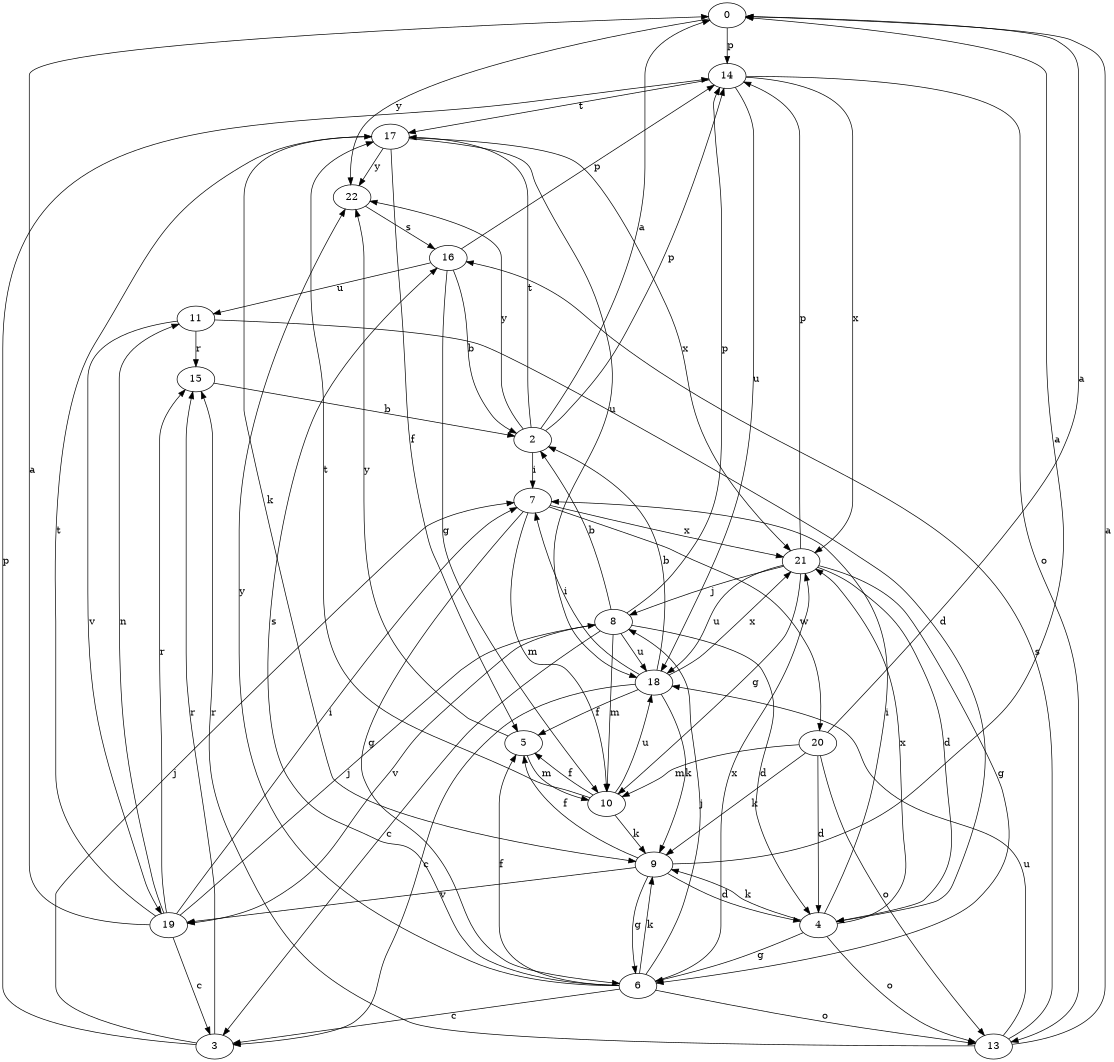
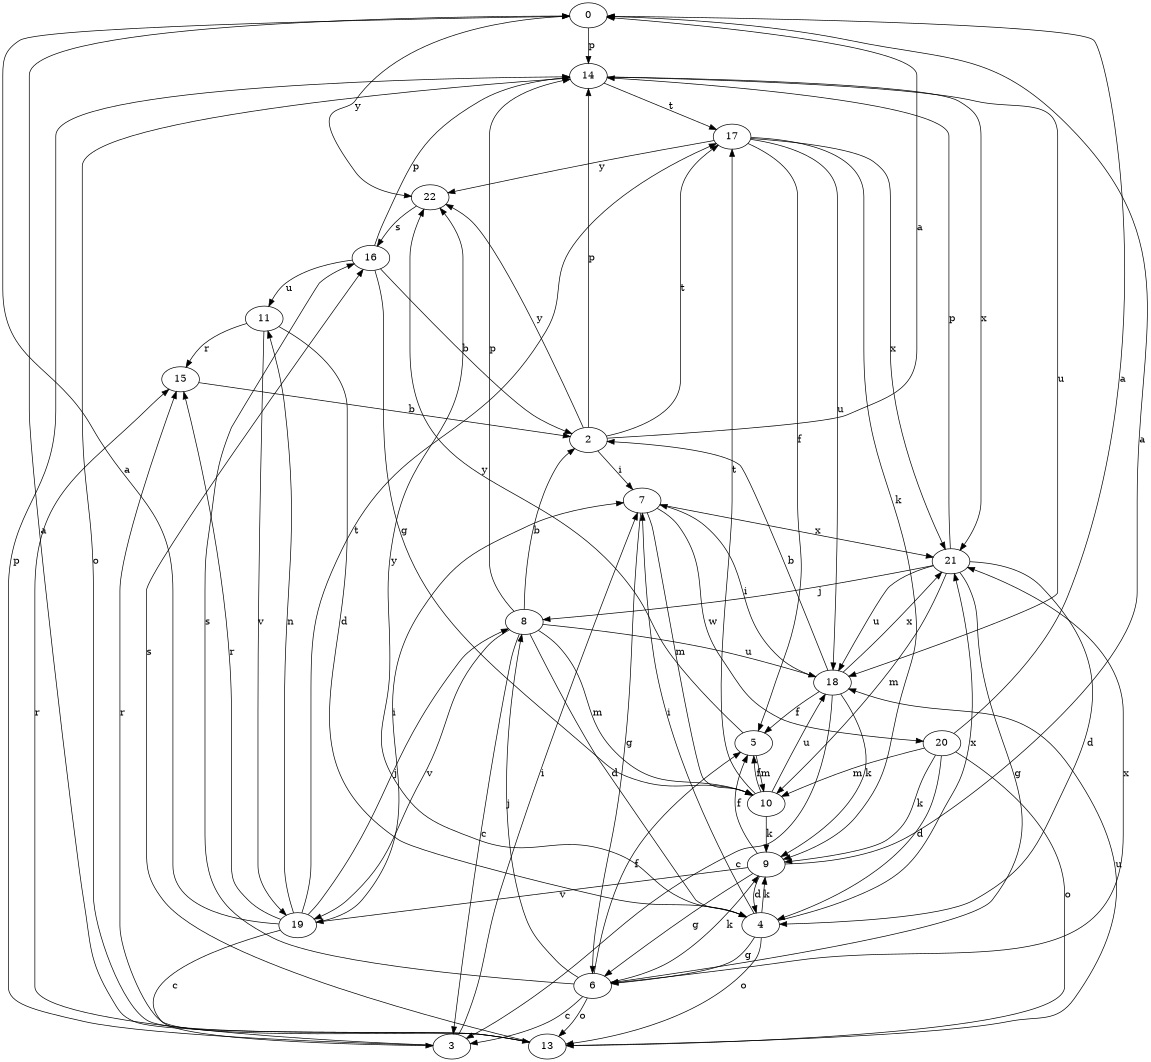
(756, 683) -> (894, 683)
(242, 708) -> (389, 685)
(175, 774) -> (543, 774)
